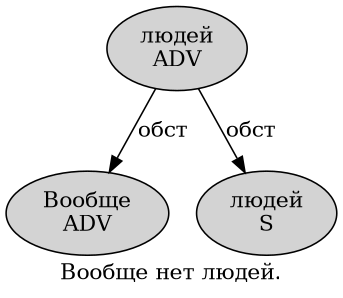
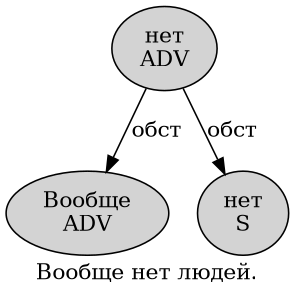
(177, 49) -> (164, 49)
(267, 213) -> (243, 213)
